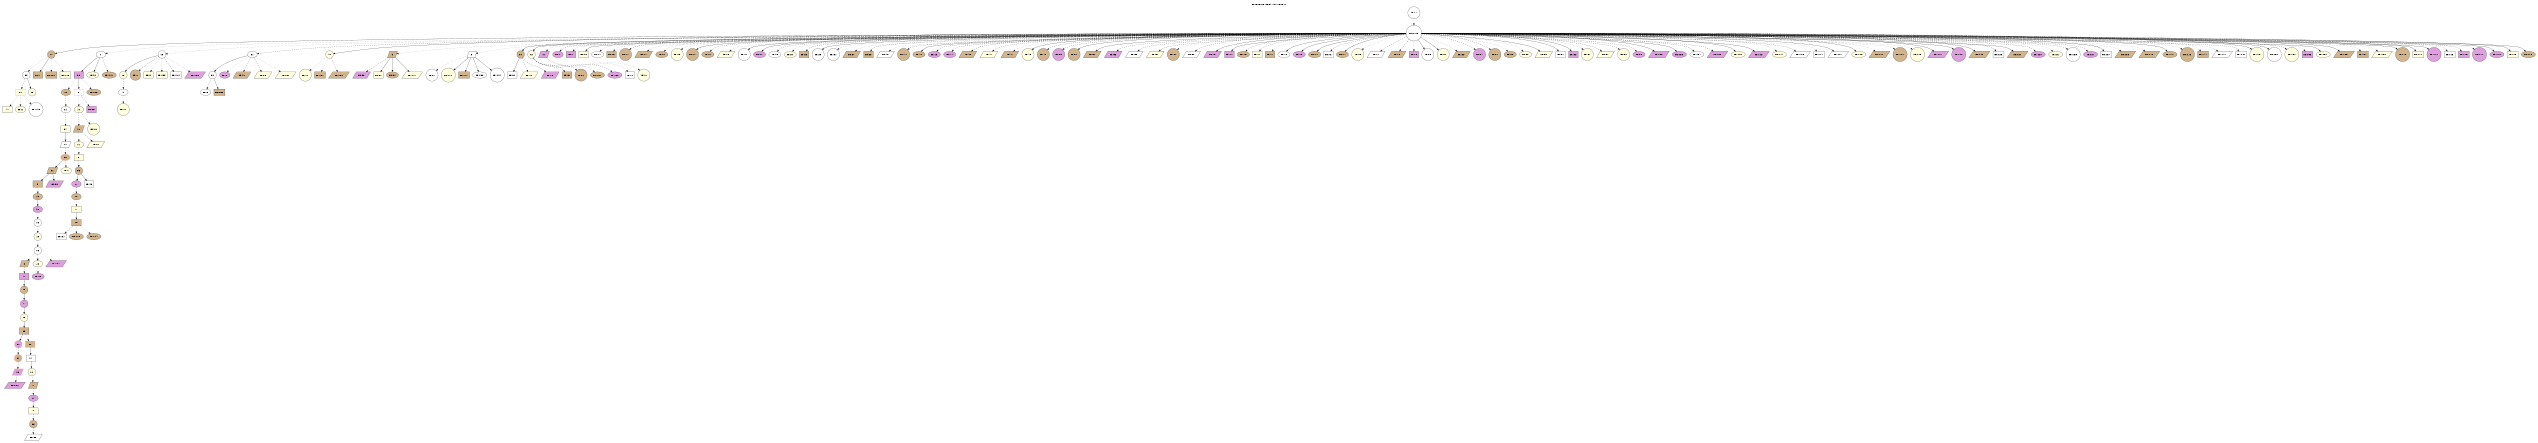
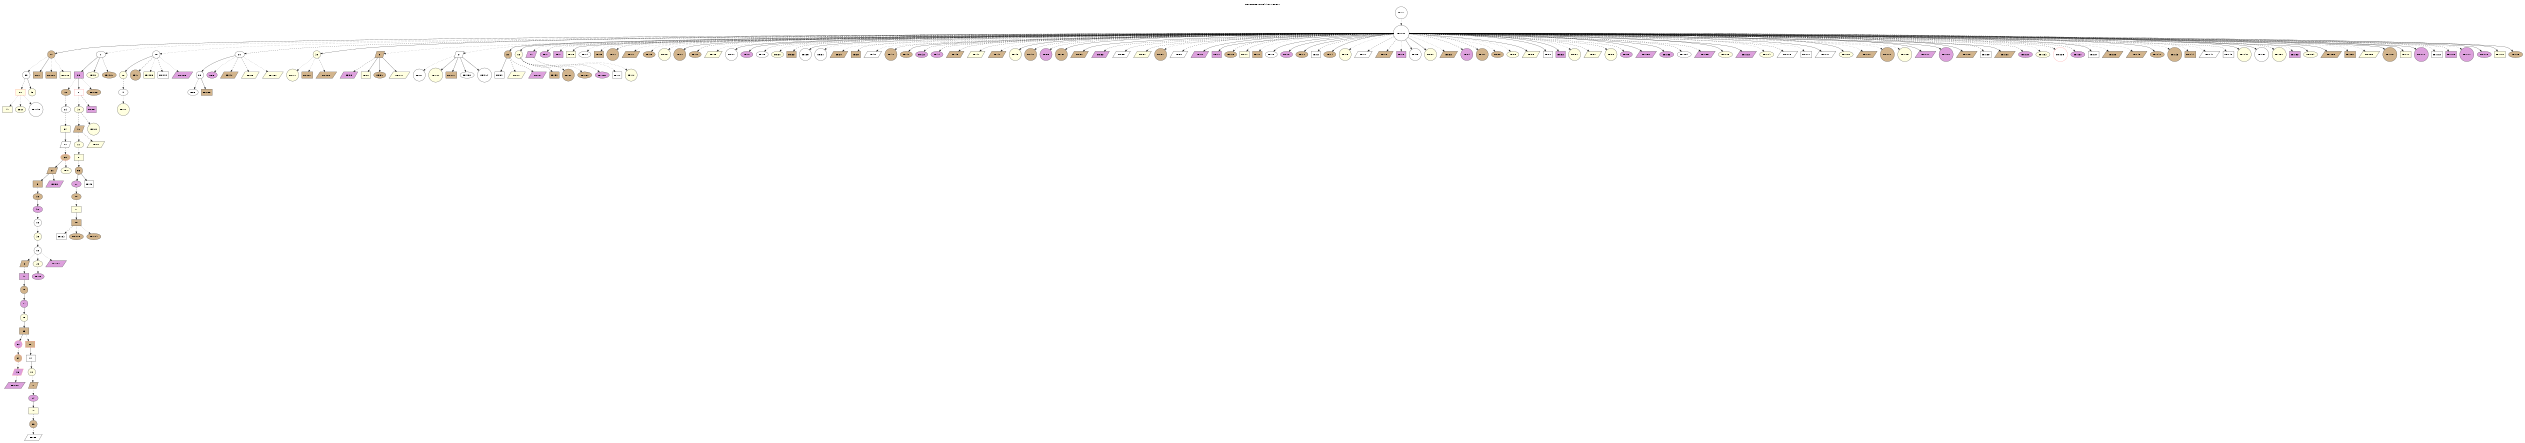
(2073, 54) -> (2060, 54)
(149, 75) -> none
